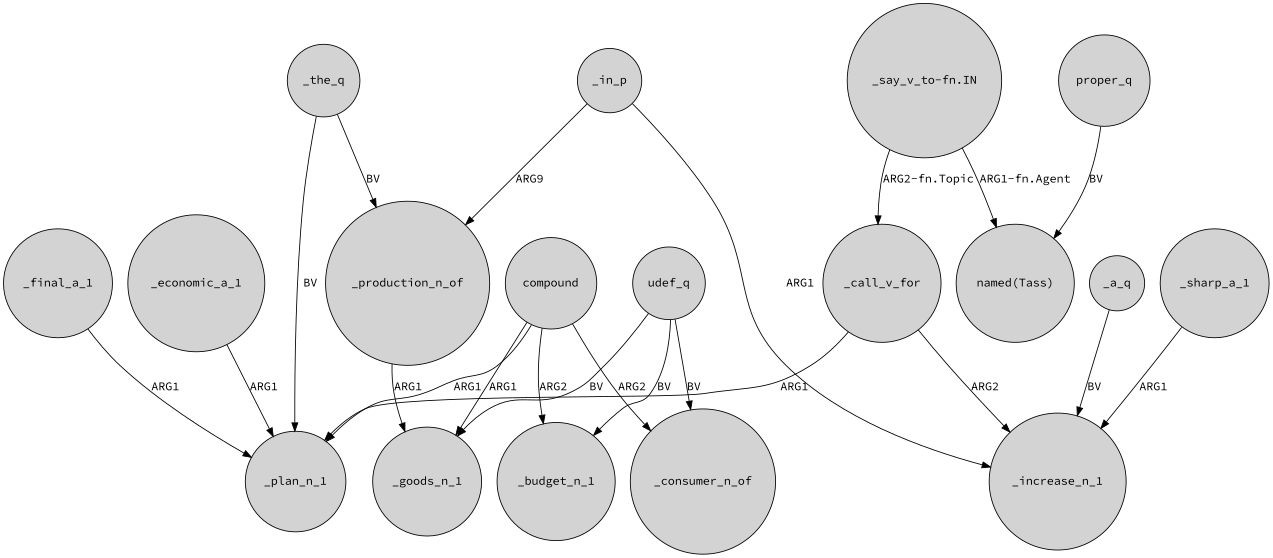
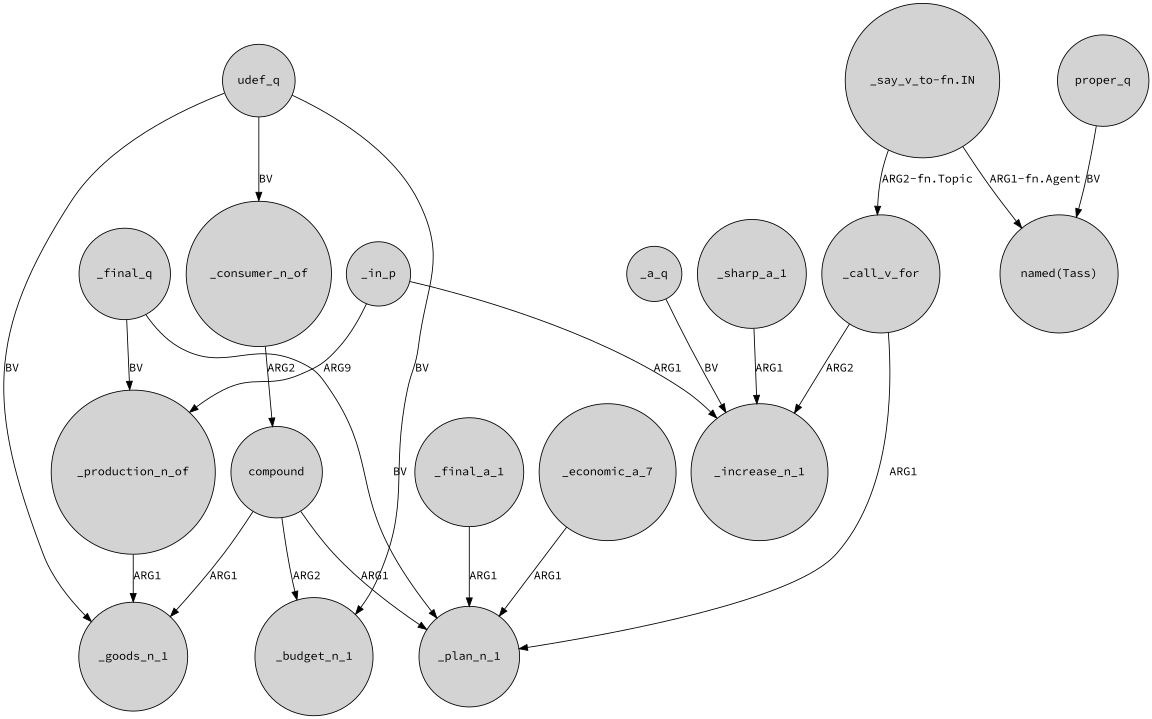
(324, 81) -> (125, 274)
(196, 283) -> (608, 472)
(606, 376) -> (269, 388)
